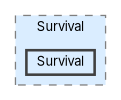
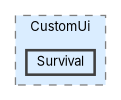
(61, 28) -> (61, 28)
